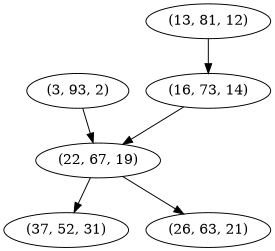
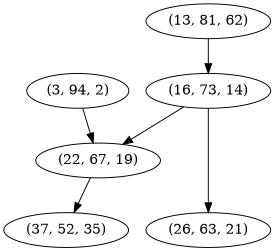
(208, 21) -> (208, 21)
(78, 91) -> (78, 91)
(149, 193) -> (208, 156)
(66, 230) -> (66, 230)
